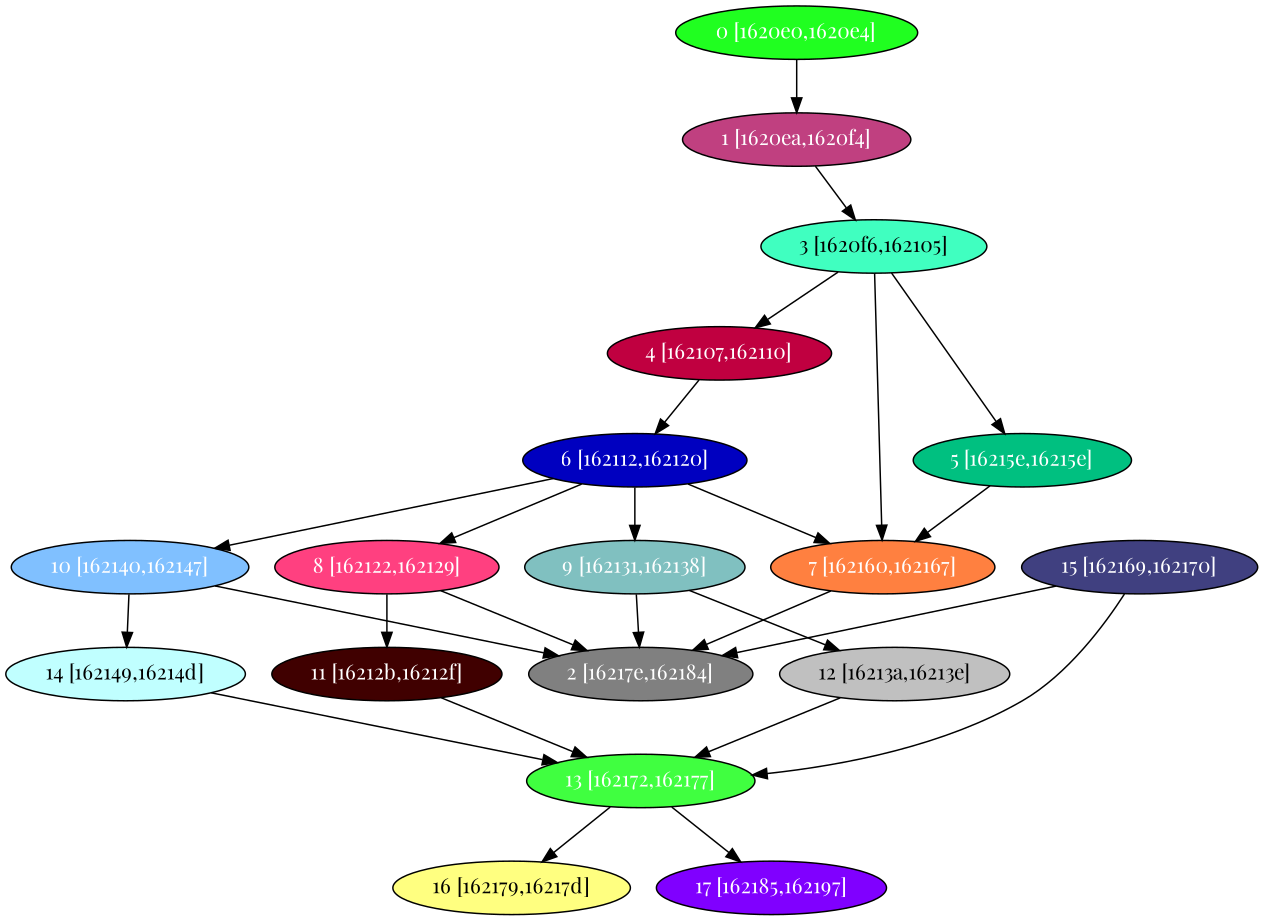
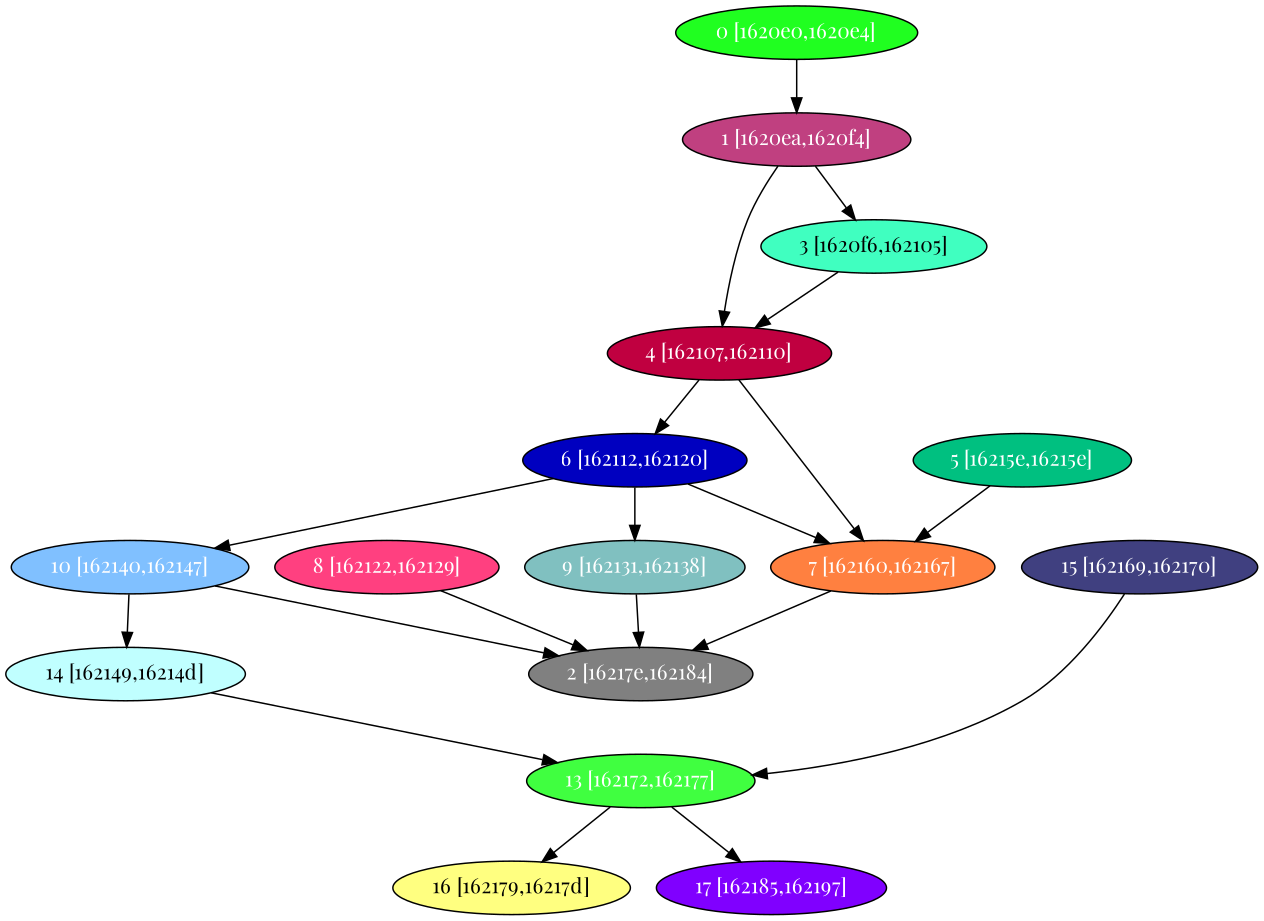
none -> (742, 235)
(944, 347) -> none
(878, 399) -> (797, 454)
(518, 511) -> none
(897, 619) -> none
(387, 674) -> none
(895, 674) -> none
